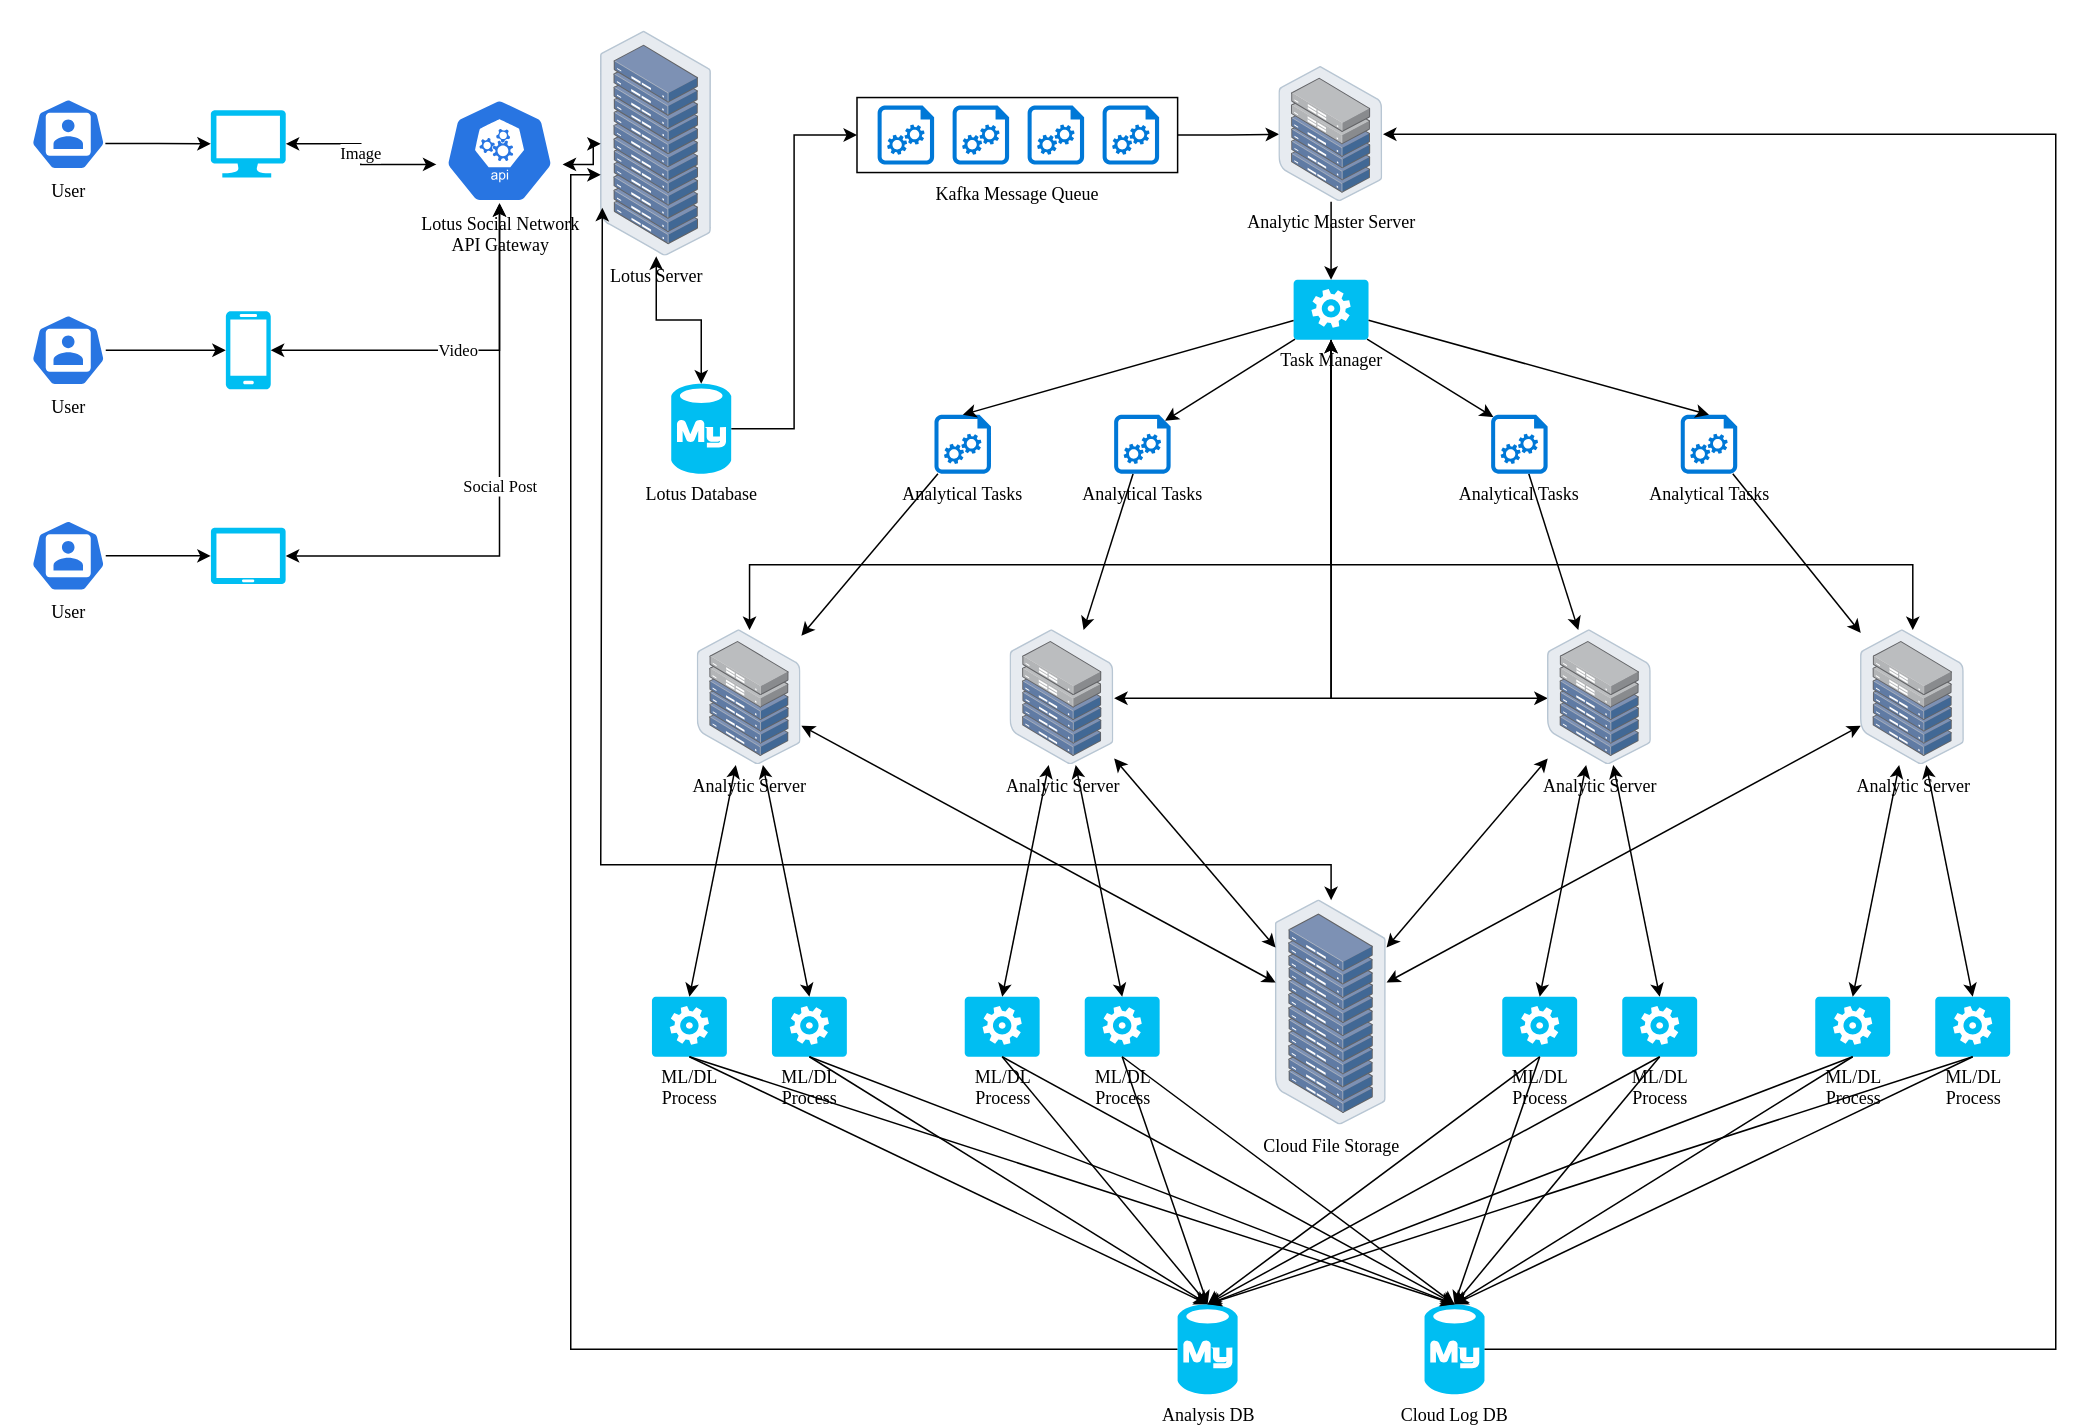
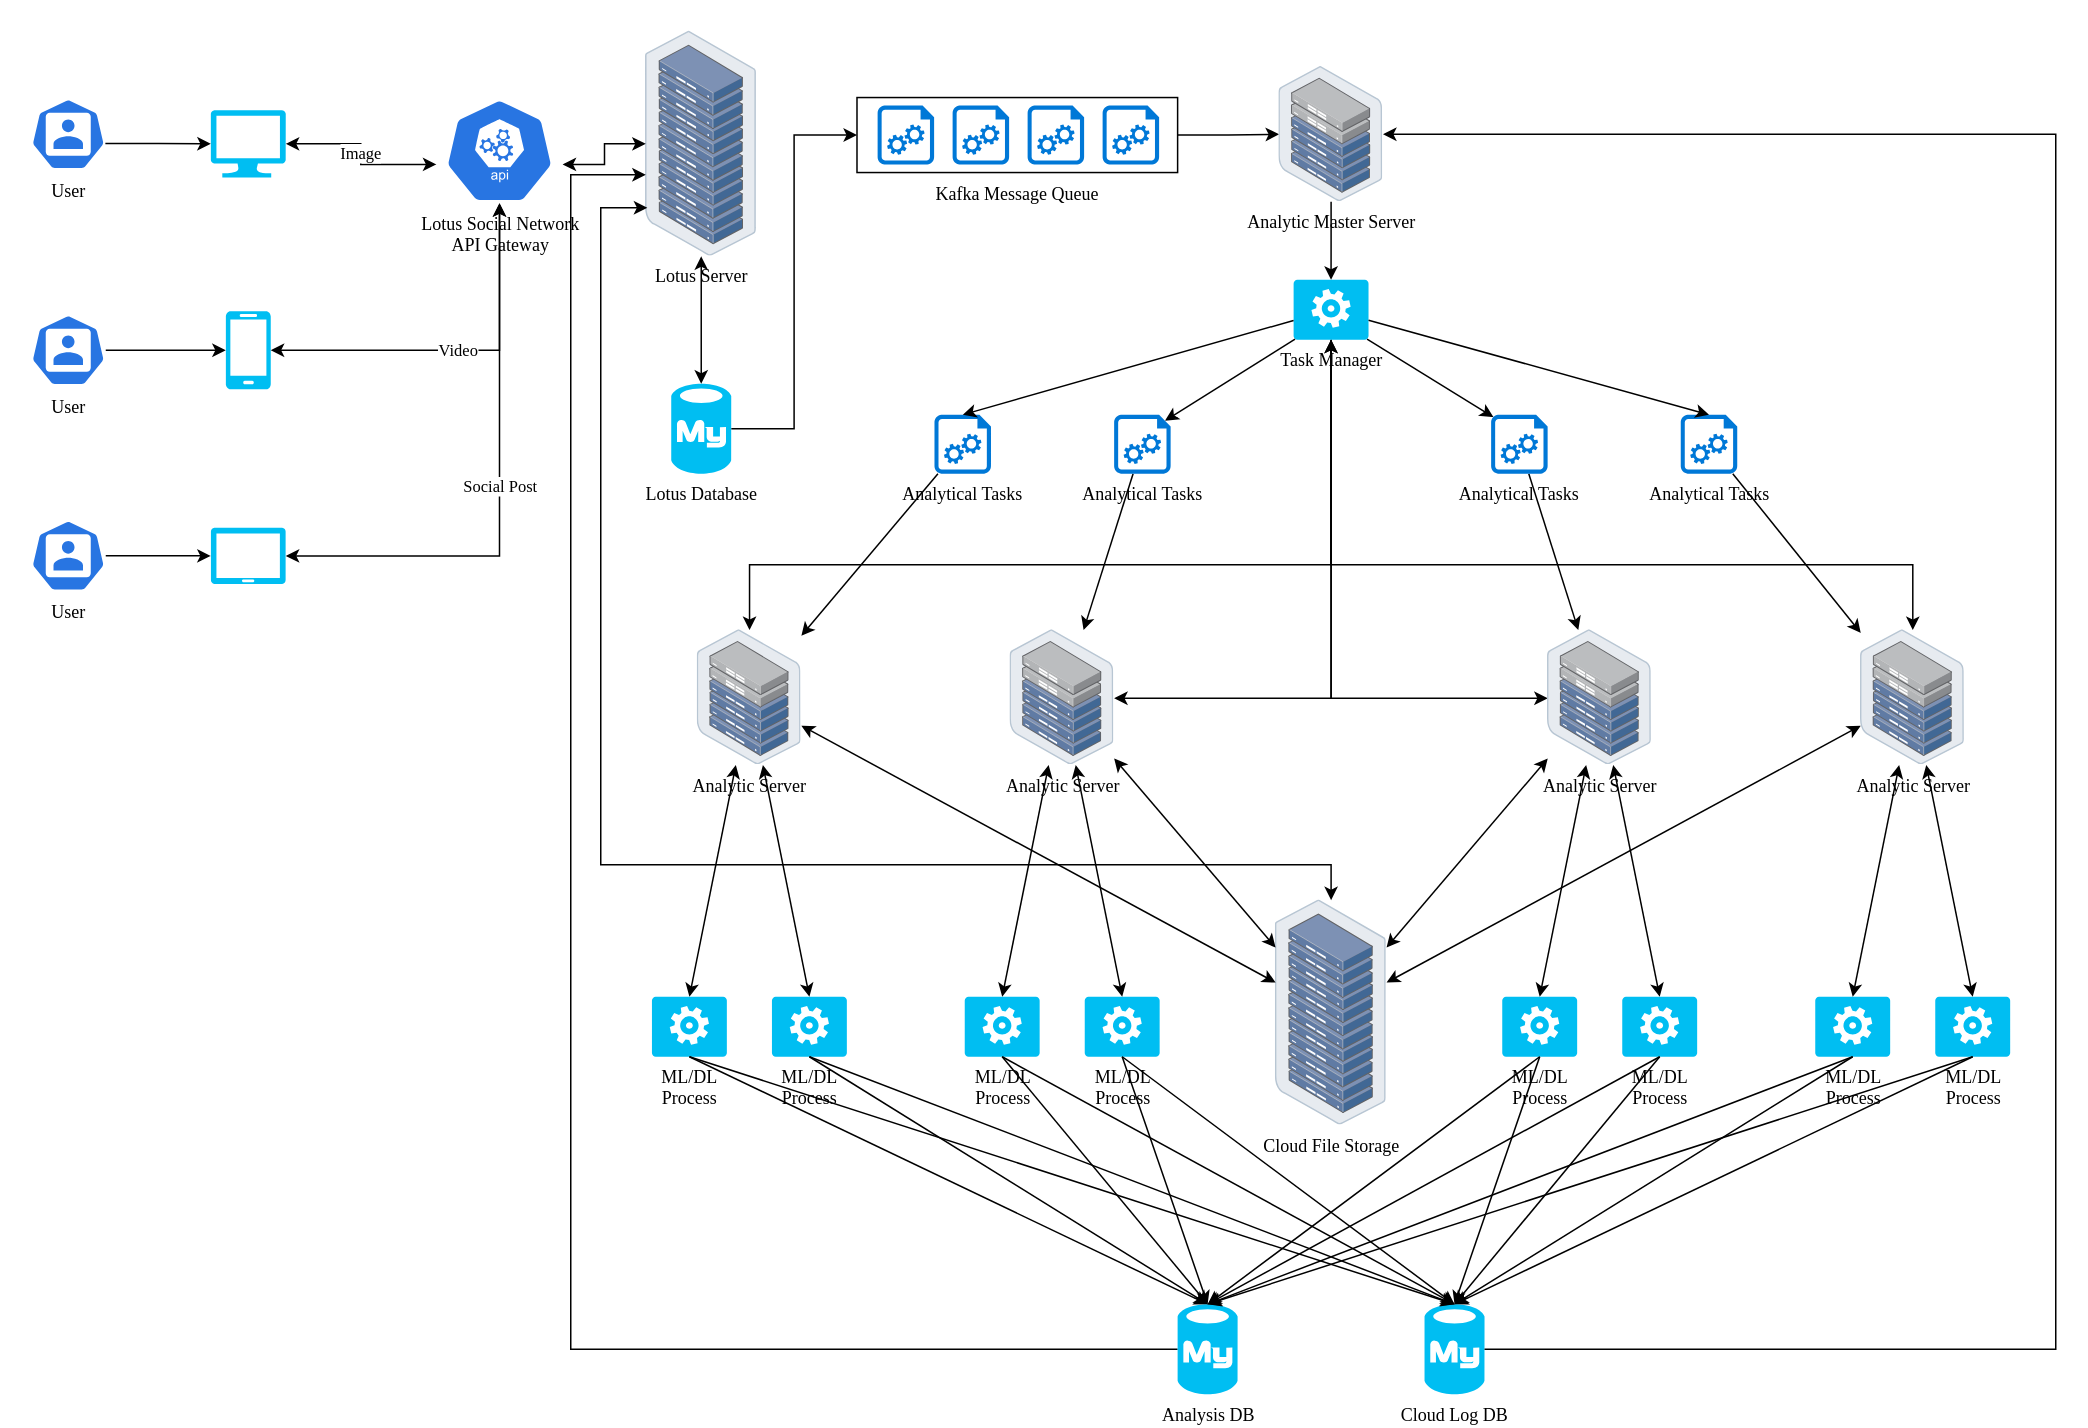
(656, 144) -> (701, 144)
